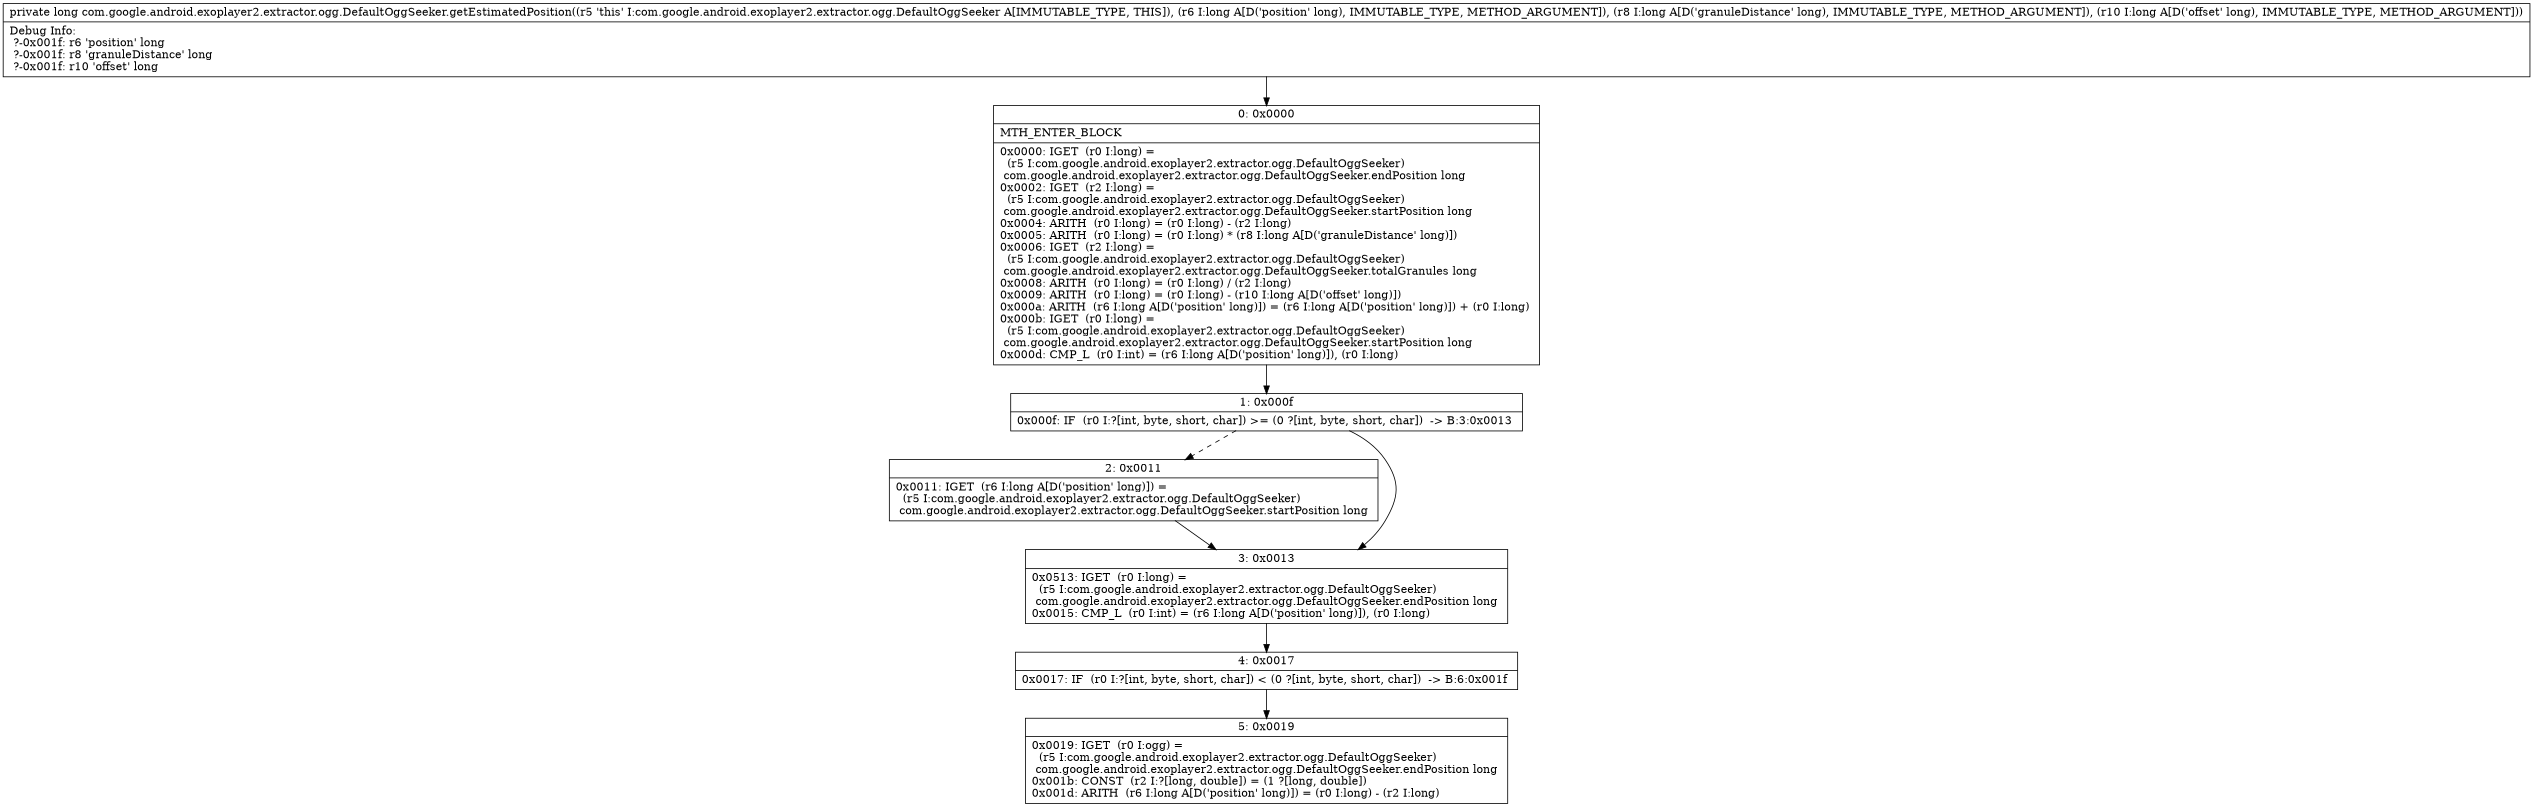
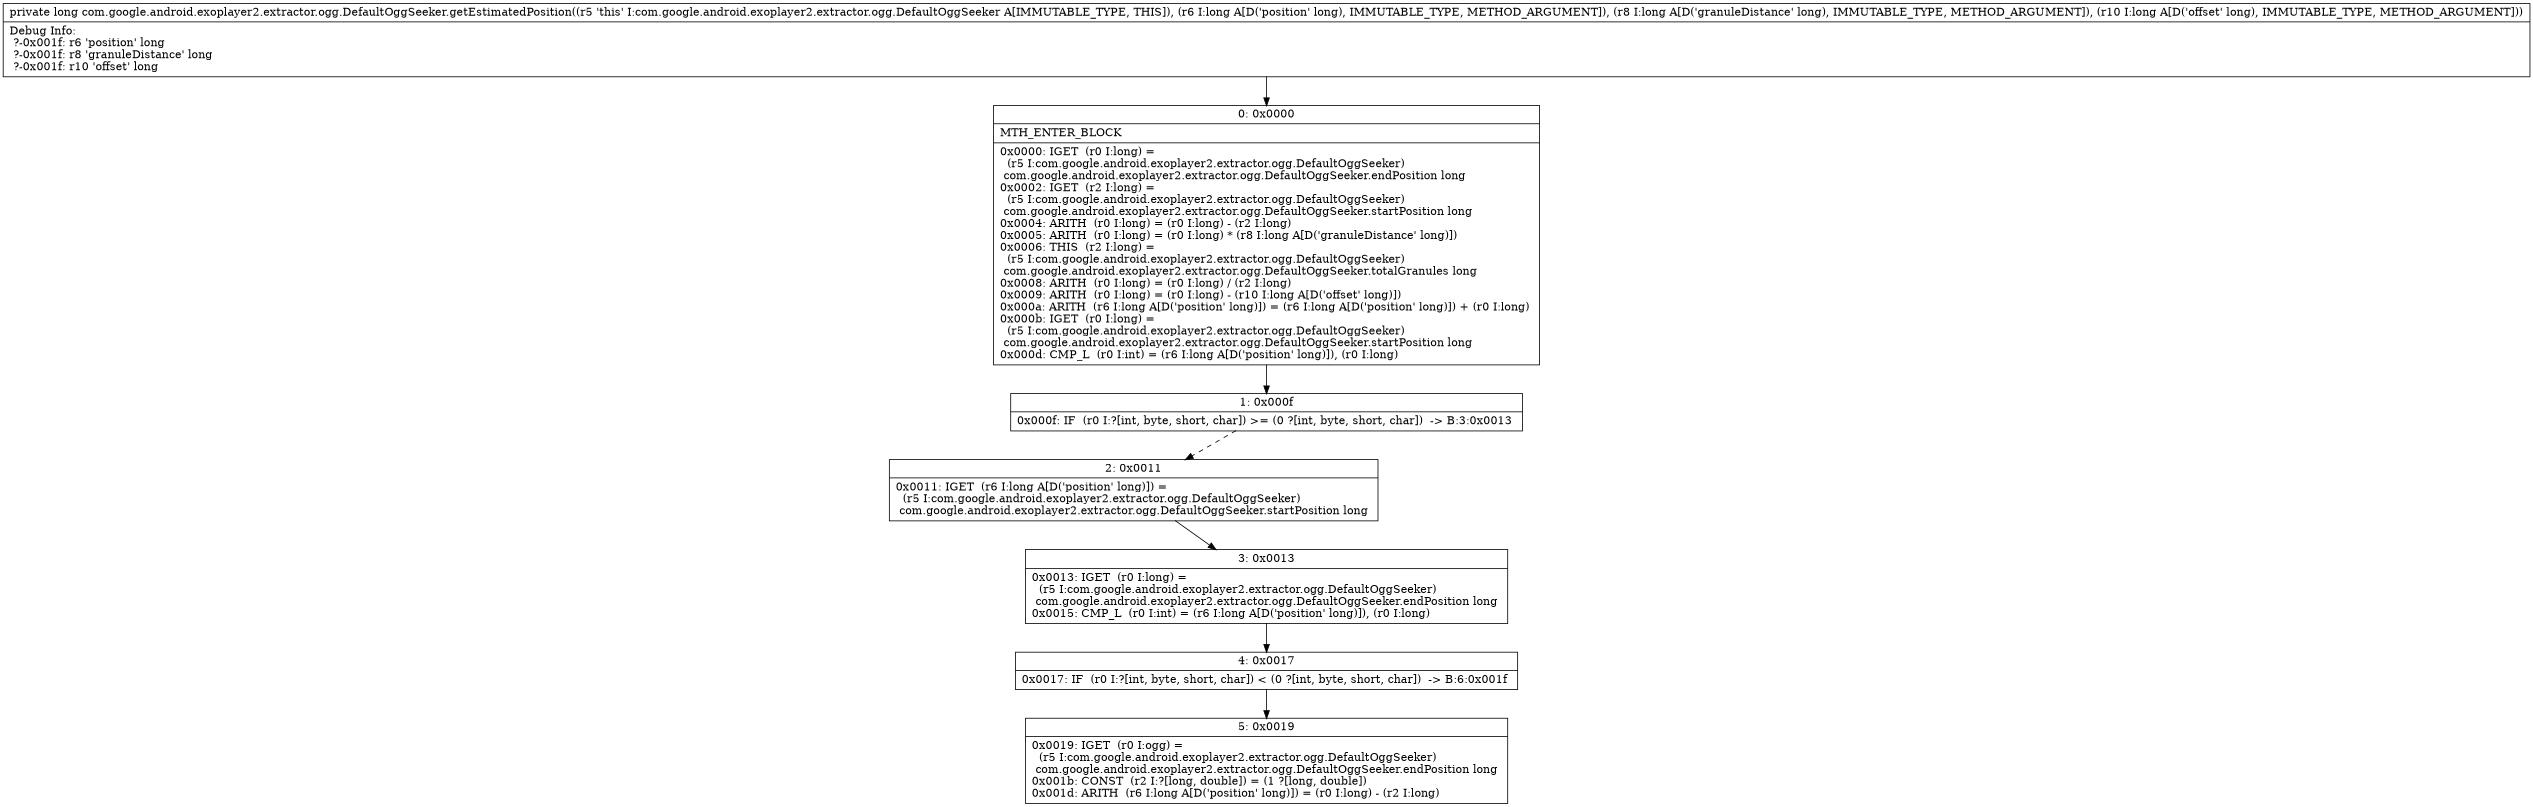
(1080, 248) -> (1080, 248)
(1396, 483) -> none
(1111, 578) -> (1111, 578)
